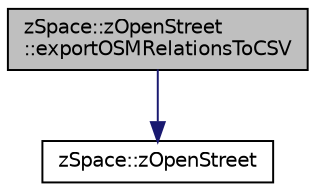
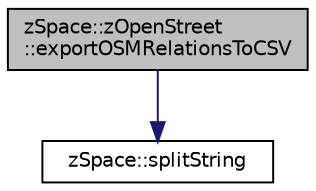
(158, 162) -> (158, 162)
